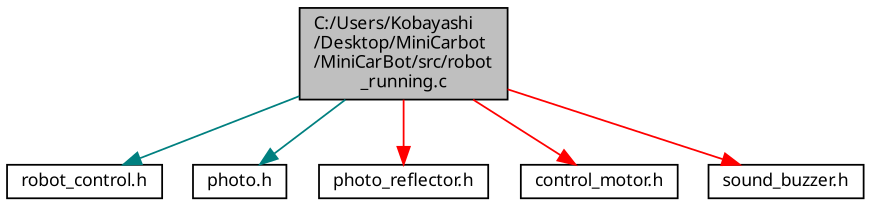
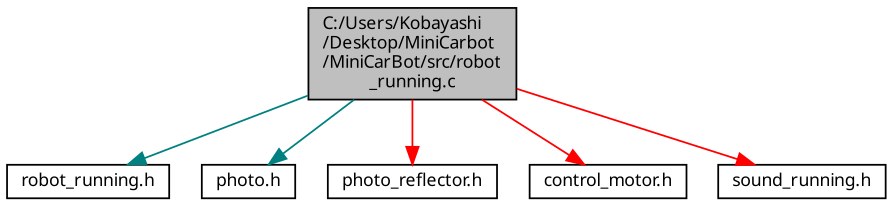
(85, 182) -> (88, 182)
(786, 182) -> (802, 182)
